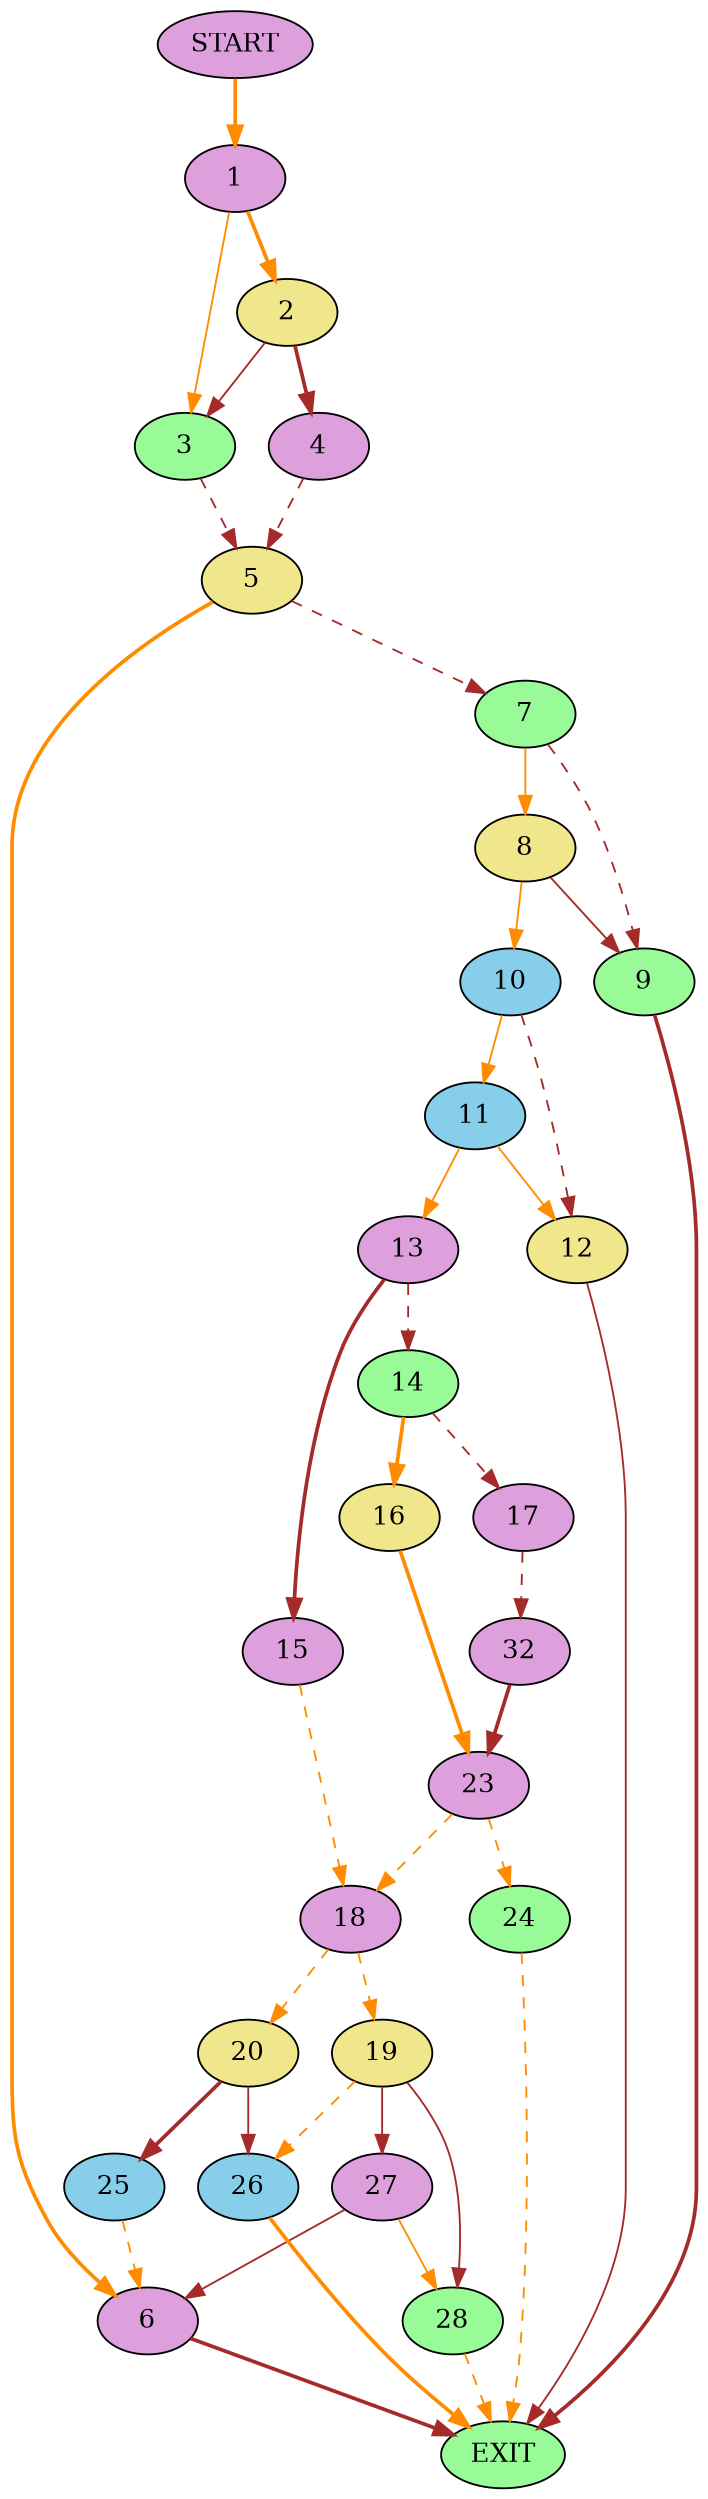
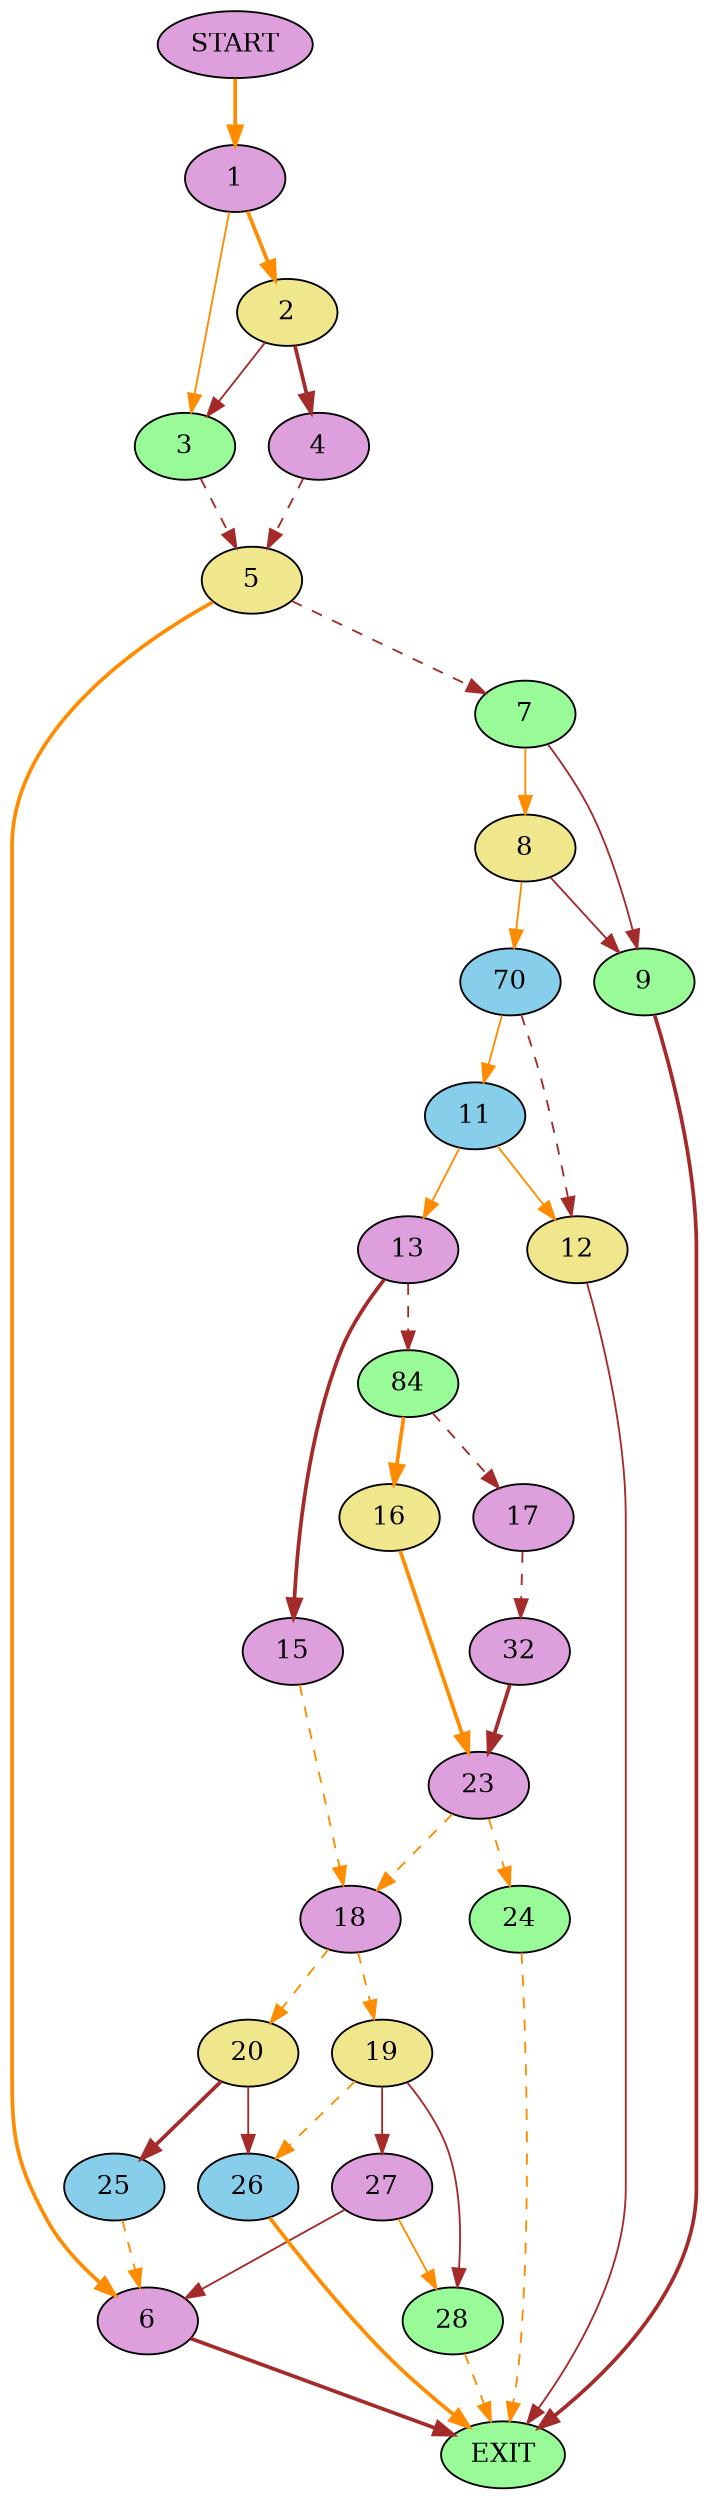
(600, 833) -> (600, 833)
(510, 982) -> (510, 982)
(408, 1384) -> (408, 1384)
